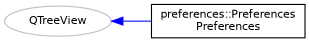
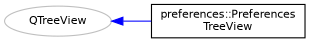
(228, 21) -> (228, 21)
